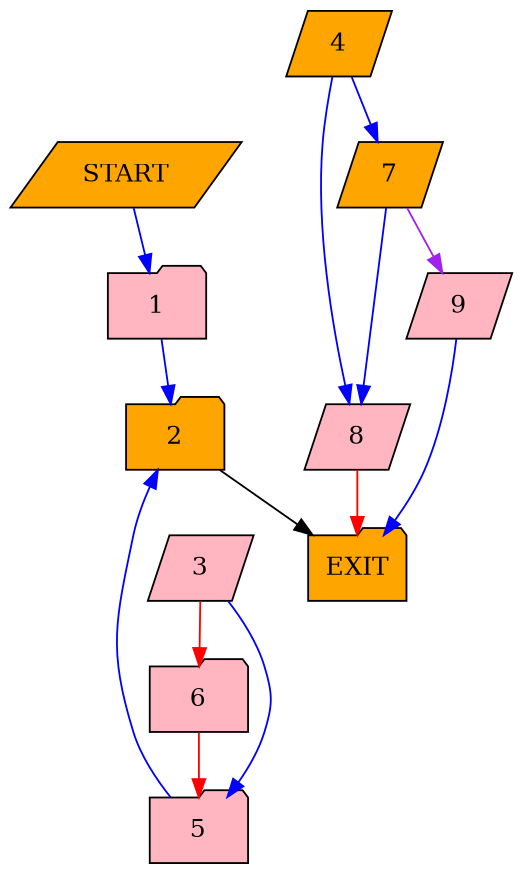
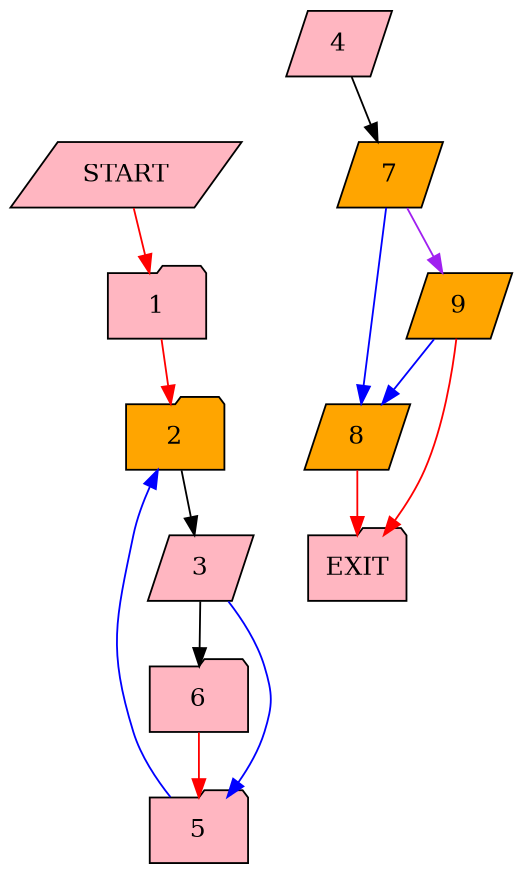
(339, 44) -> (339, 44)
(361, 101) -> (361, 101)
(126, 175) -> (126, 175)
(139, 232) -> (139, 232)
(323, 232) -> (414, 364)
(459, 306) -> (459, 306)
(165, 363) -> (165, 363)
(438, 434) -> (438, 434)
(357, 437) -> (357, 437)
(259, 497) -> (186, 494)
(357, 568) -> (357, 568)
(200, 625) -> (200, 625)
